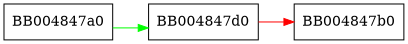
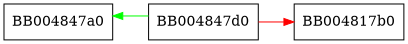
(349, 22) -> (349, 22)
(126, 28) -> (136, 16)
